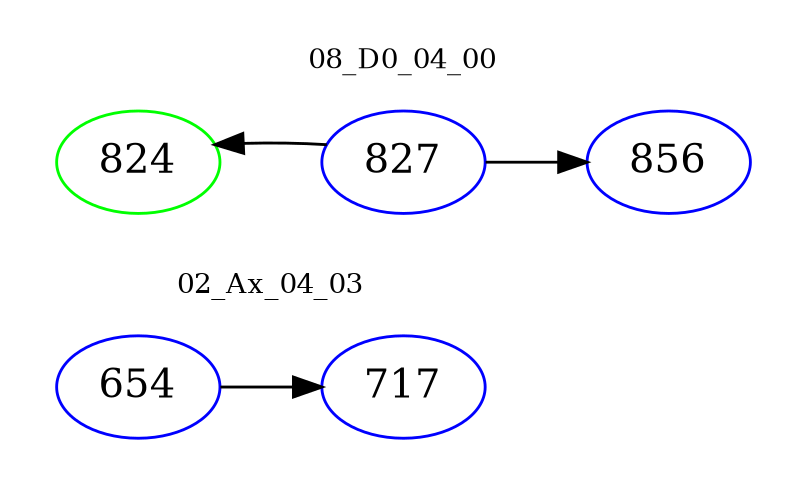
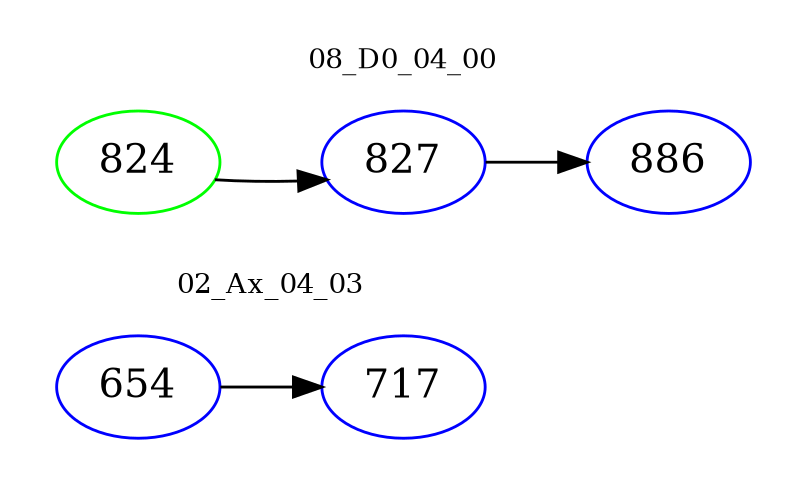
(285, 143) -> (256, 181)
(669, 162) -> (669, 162)
